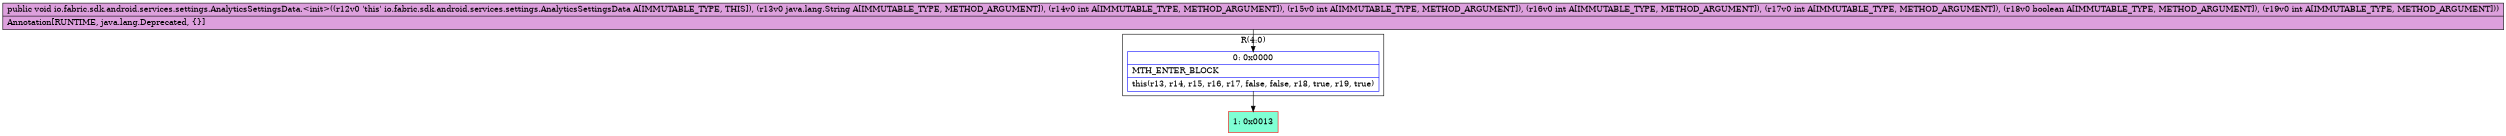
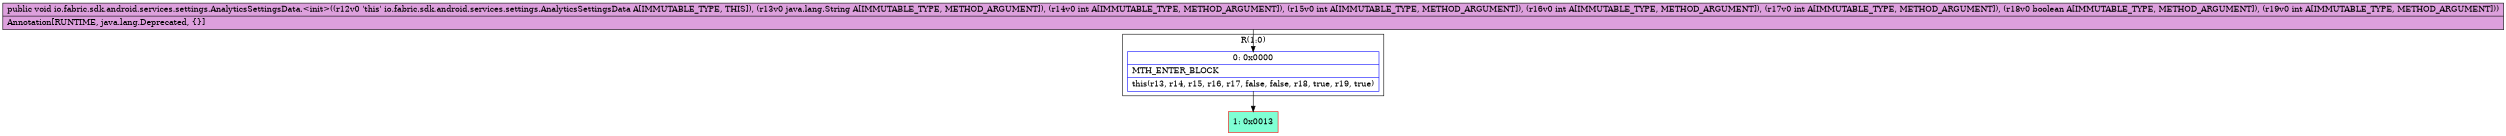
(1253, 41) -> (1253, 41)
